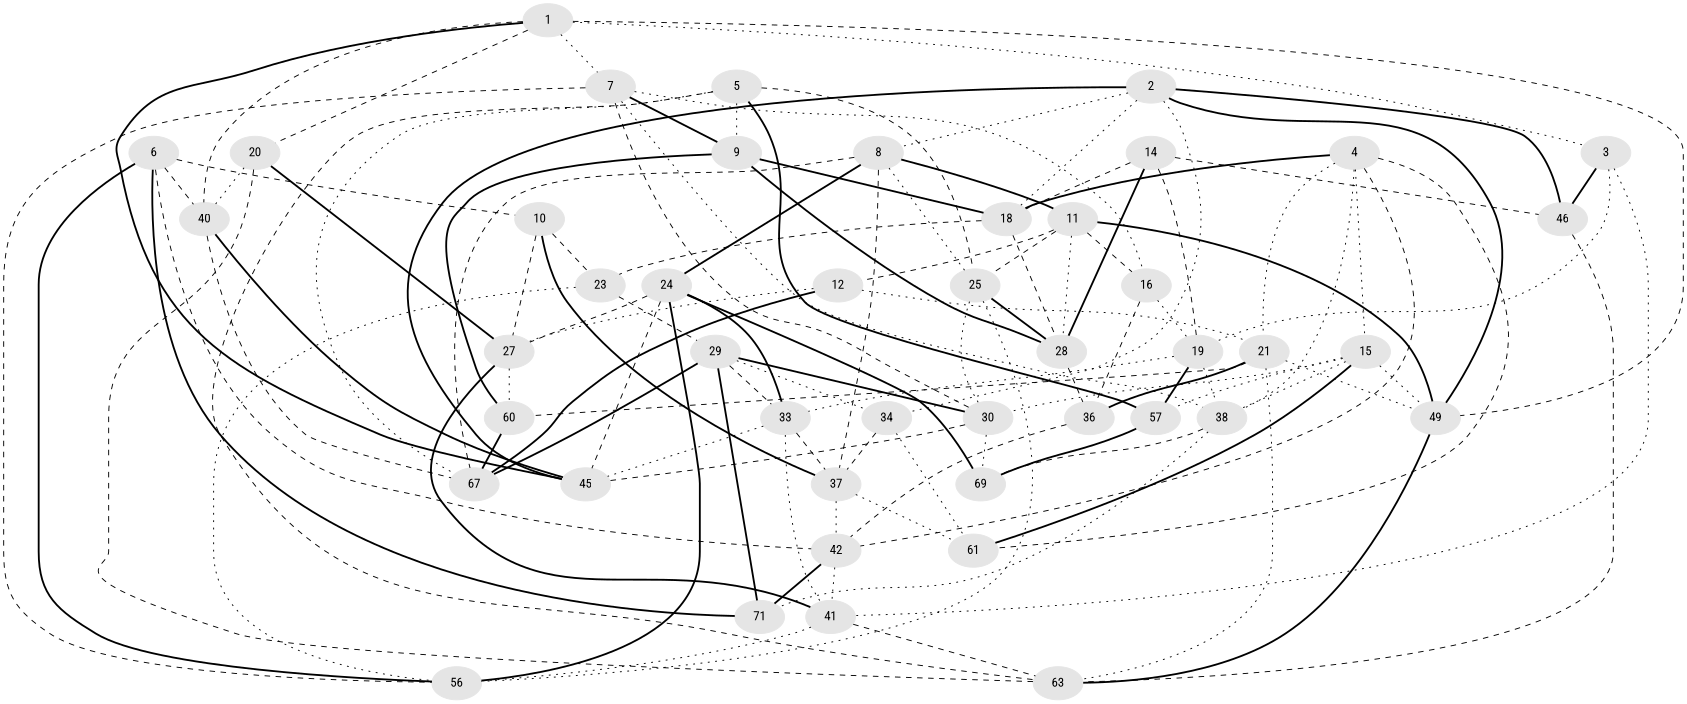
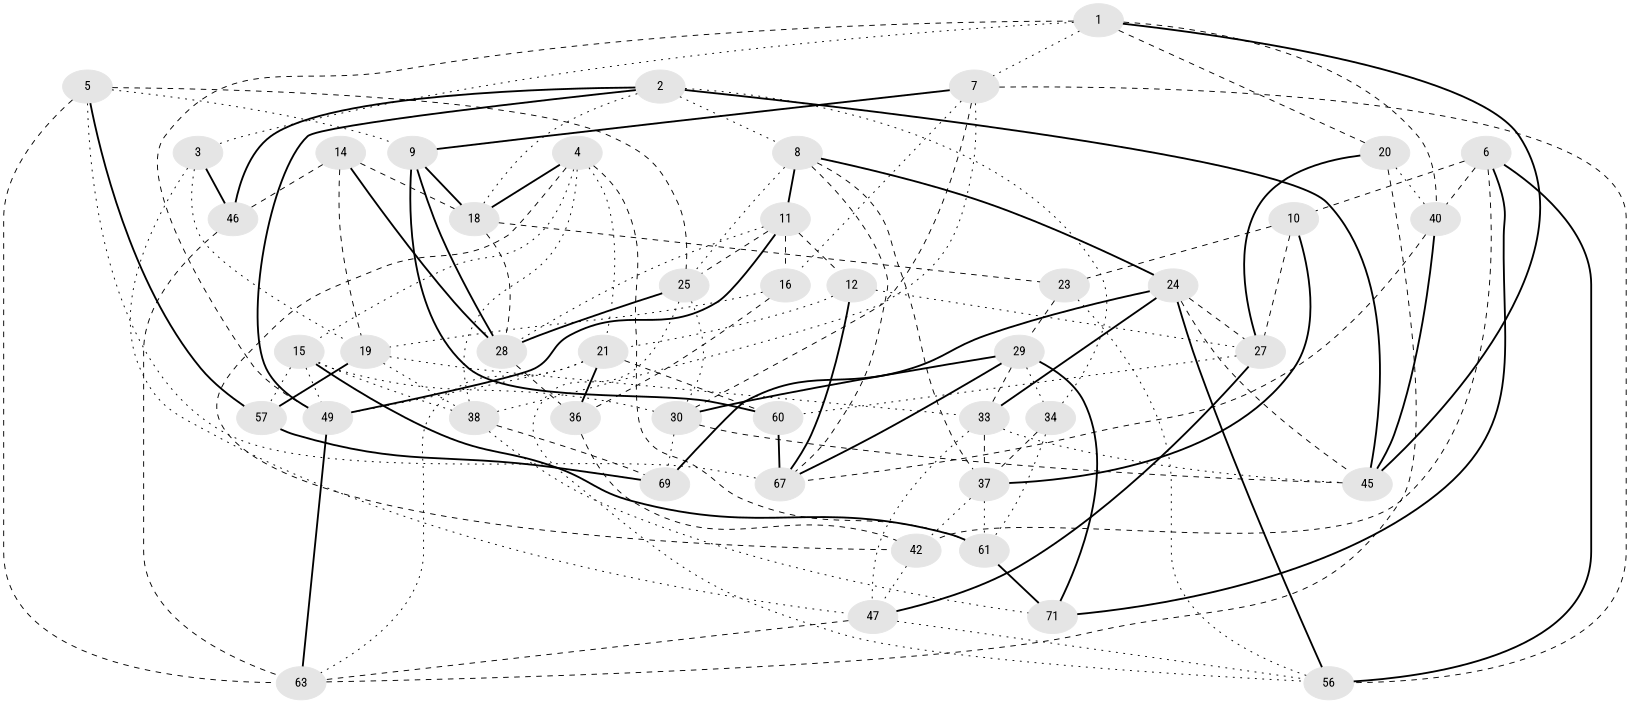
(798, 584) -> (1018, 584)
(831, 617) -> (873, 617)
